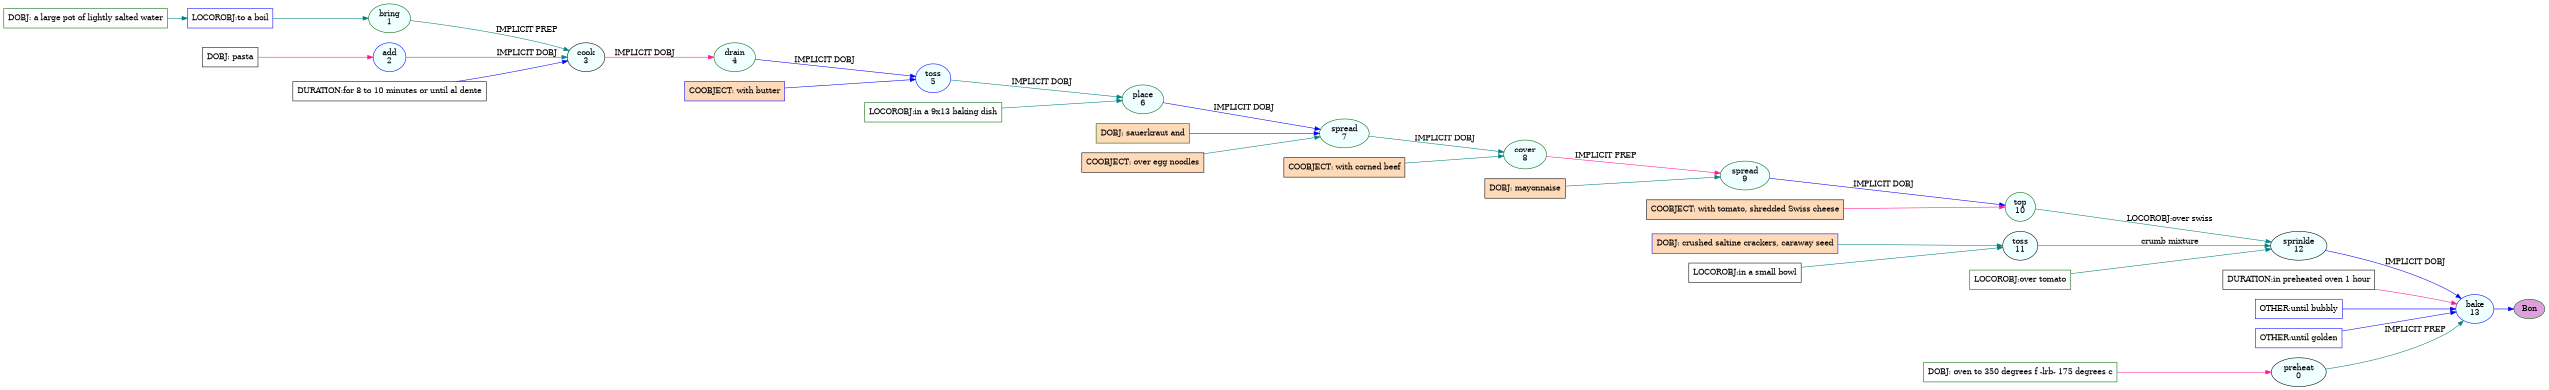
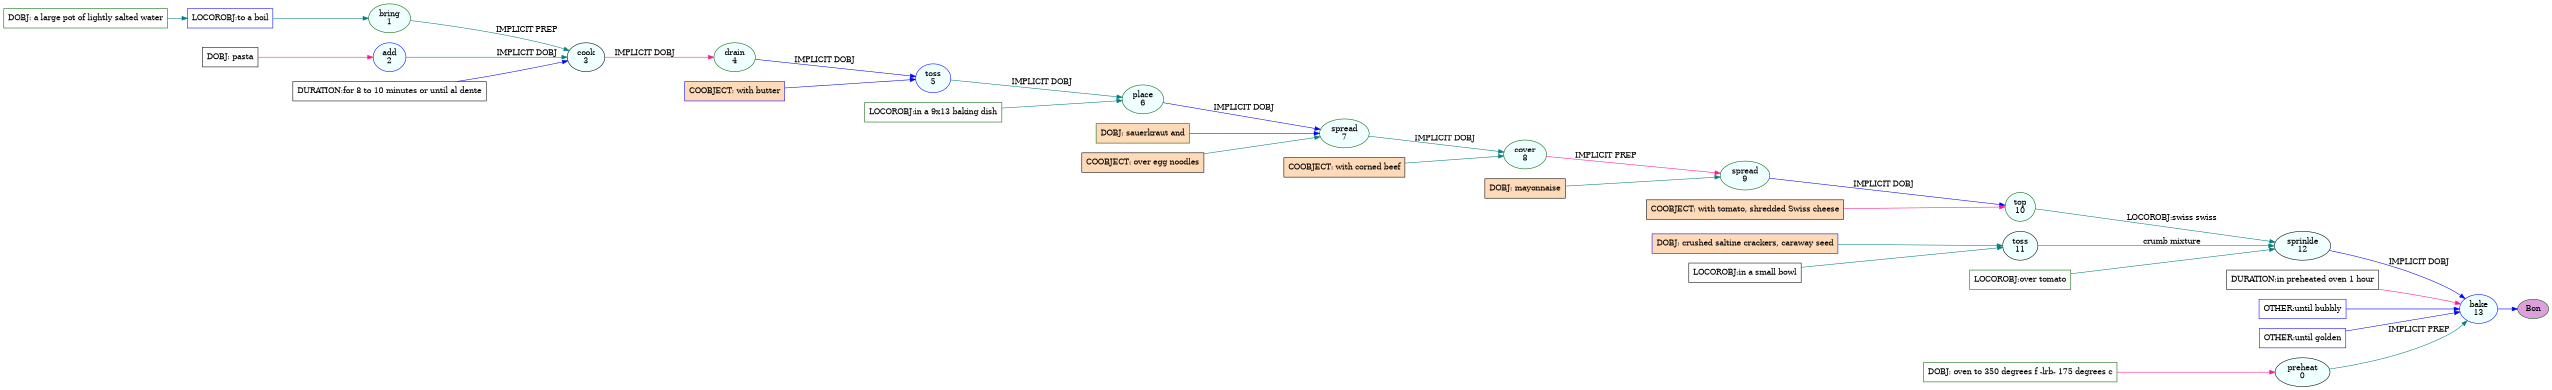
(2170, 219) -> (2172, 218)
